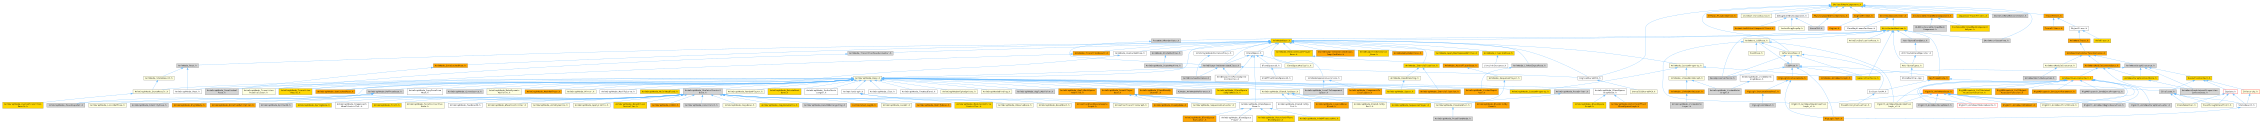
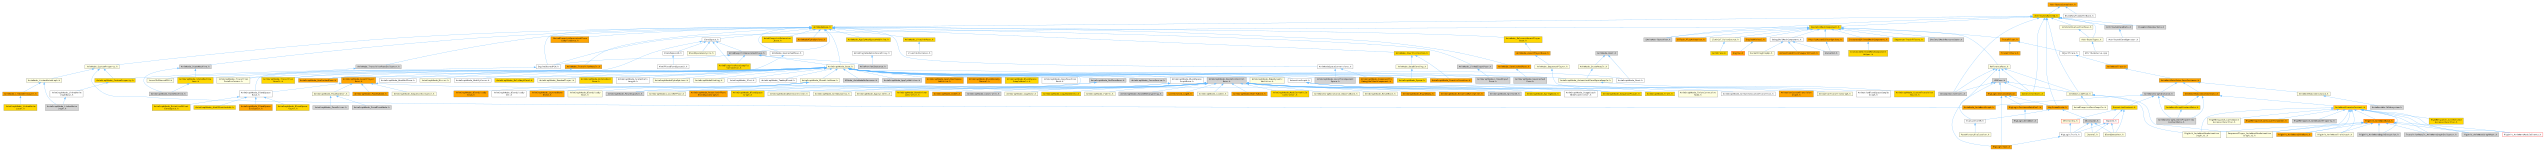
none -> (1936, 22)
(1930, 28) -> none
(2092, 35) -> (1722, 47)
(1246, 47) -> none
(1775, 47) -> (2040, 81)
(734, 49) -> none
(1756, 53) -> (2090, 108)
(1083, 57) -> none
(1914, 60) -> (2085, 34)
(1867, 69) -> (2030, 101)
(1232, 78) -> (734, 67)
(1912, 78) -> (2096, 53)
none -> (195, 80)
(2182, 86) -> (2121, 123)
none -> (92, 87)
(151, 92) -> (1586, 80)
(543, 92) -> (398, 80)
(1365, 92) -> (1376, 80)
(1481, 92) -> (1493, 80)
(2012, 92) -> (2224, 121)
none -> (1100, 94)
none -> (1796, 94)
(1512, 99) -> (331, 101)
(149, 105) -> none
(465, 105) -> (1748, 94)
(1015, 105) -> (1336, 94)
(1092, 105) -> (1874, 94)
(1687, 105) -> (20, 108)
(1894, 105) -> (2249, 135)
(2150, 105) -> (2431, 135)
(2217, 105) -> (2092, 135)
(2247, 105) -> (2070, 135)
none -> (2261, 110)
(1236, 119) -> (293, 108)
